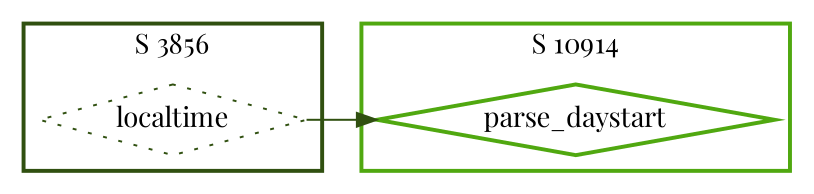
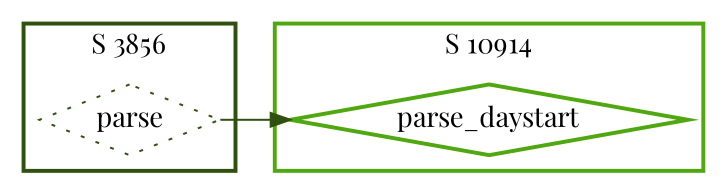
(173, 120) -> (130, 120)
